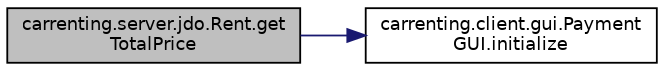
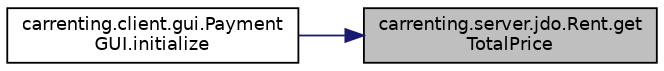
(324, 35) -> (322, 35)
